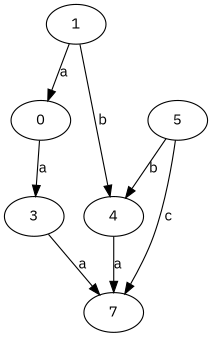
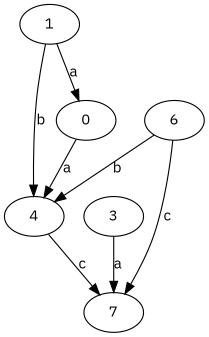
(178, 120) -> (174, 120)
(38, 163) -> (63, 164)
(118, 264) -> (82, 264)
